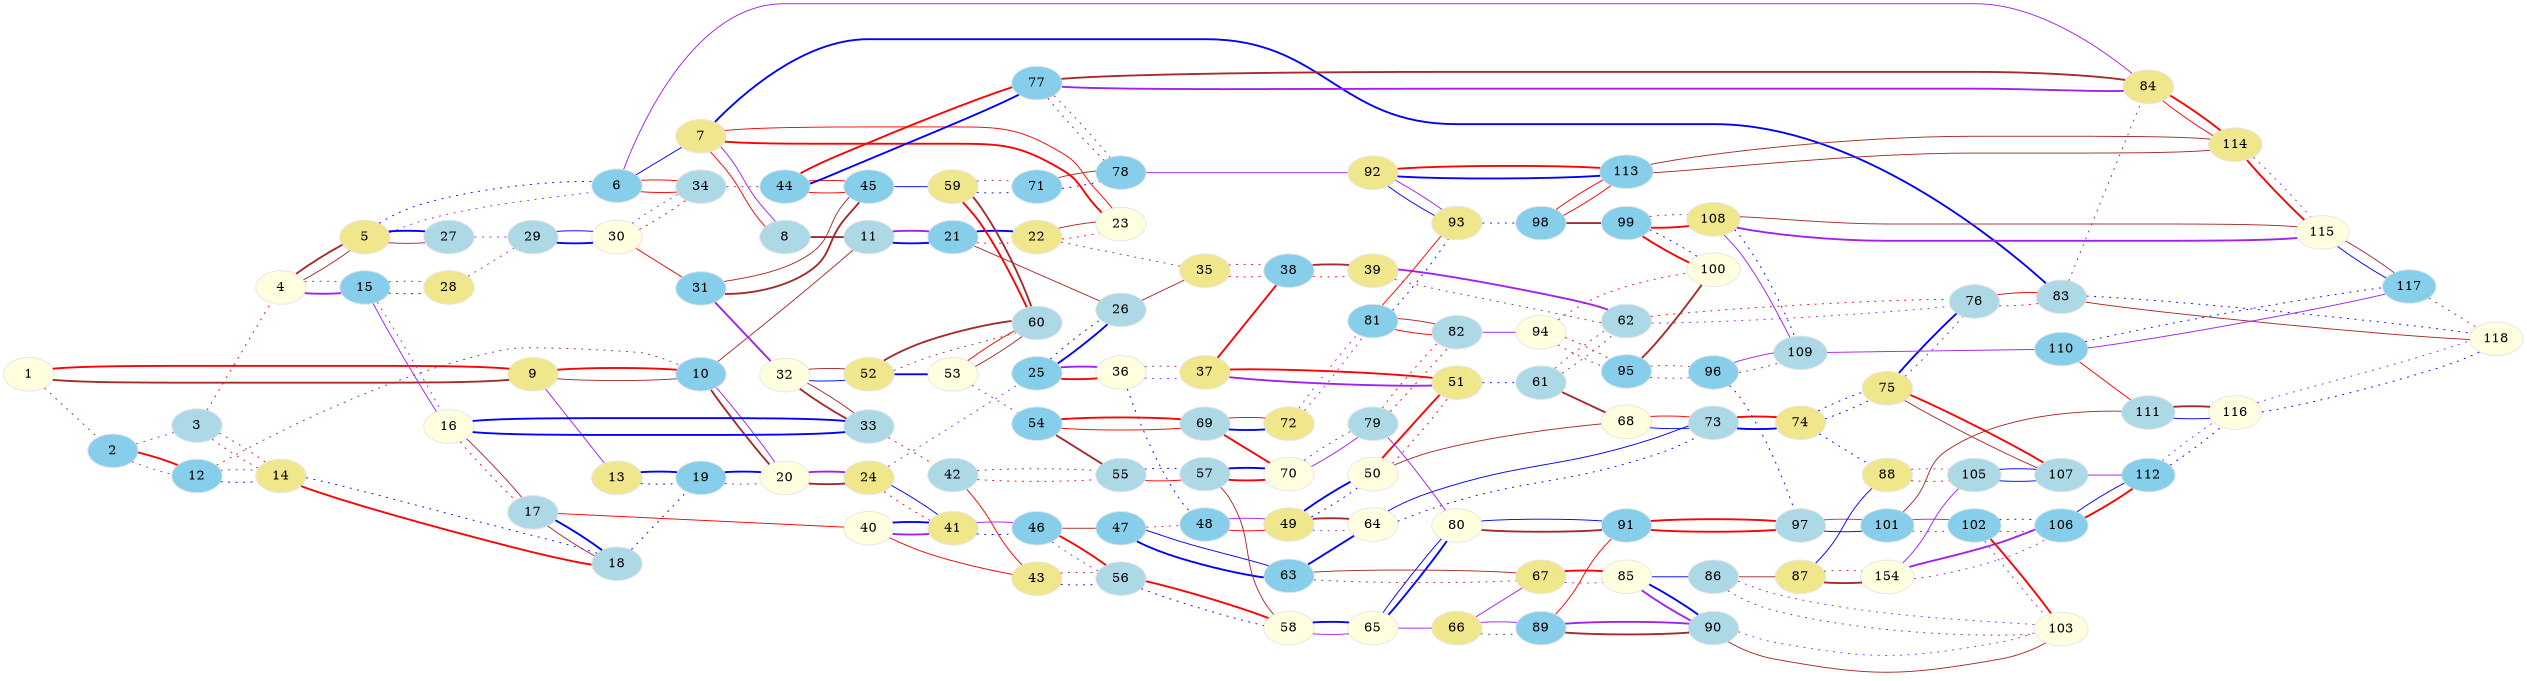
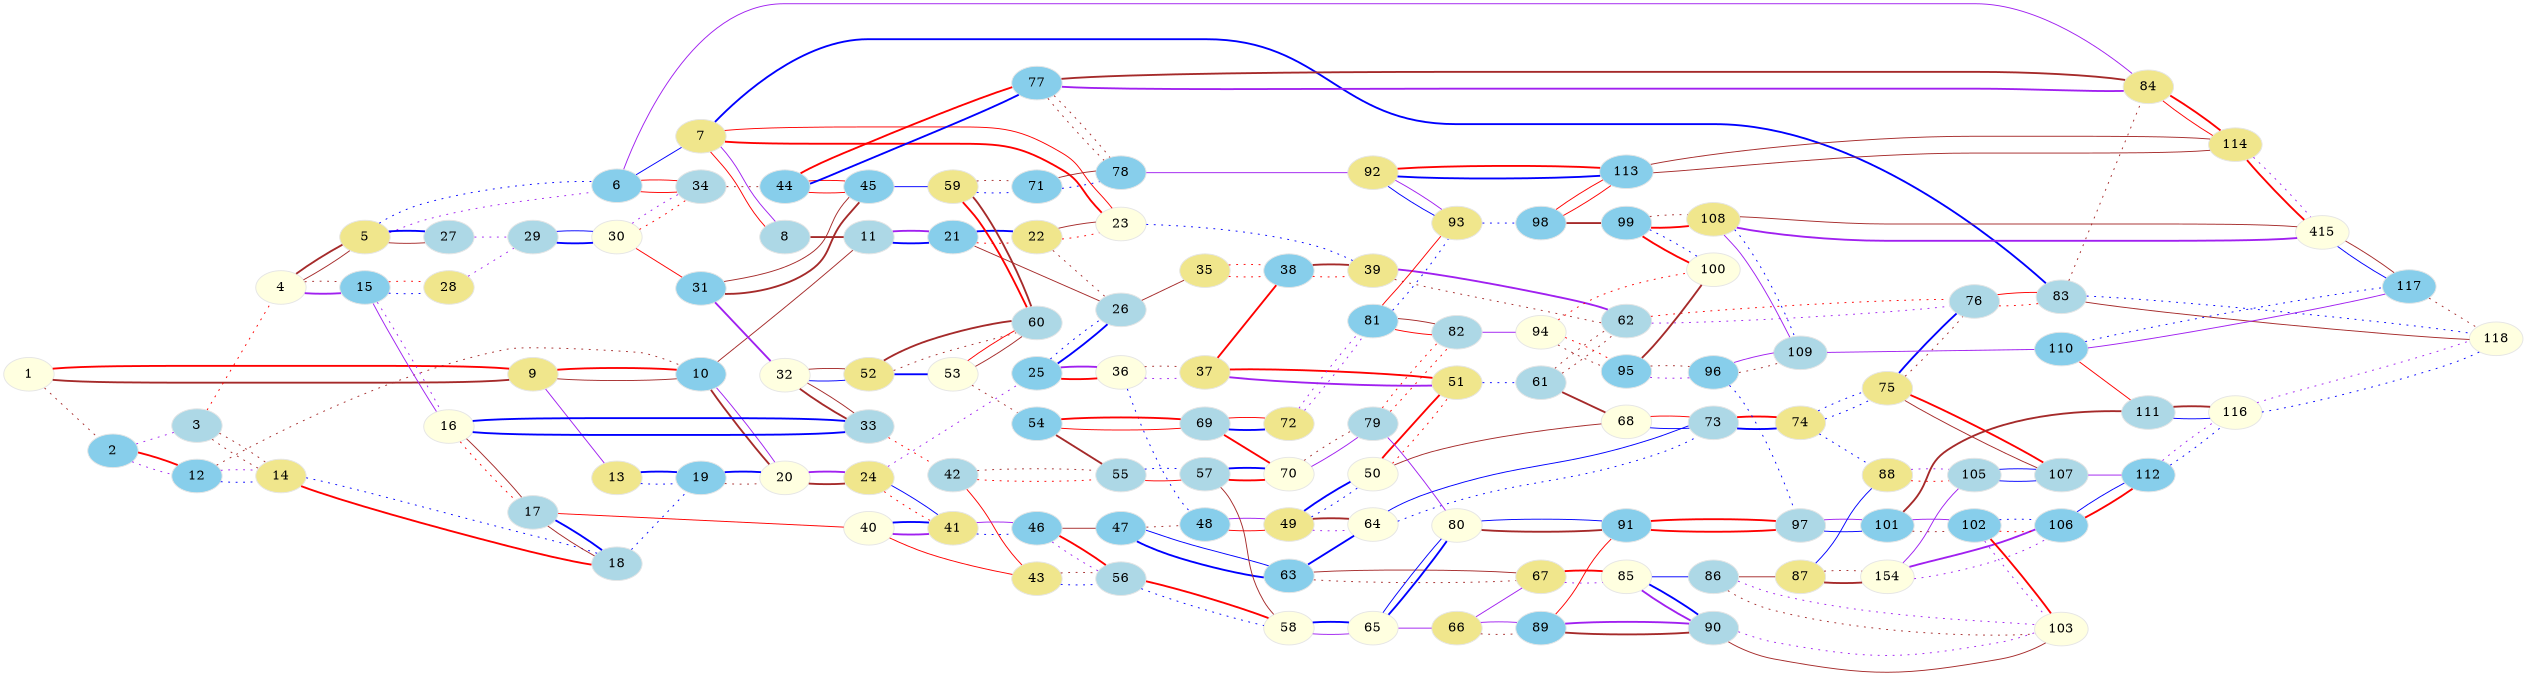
(2322, 232) -> (2322, 232)
none -> (1251, 233)
(1121, 254) -> (1079, 274)
(1994, 428) -> (1994, 428)
